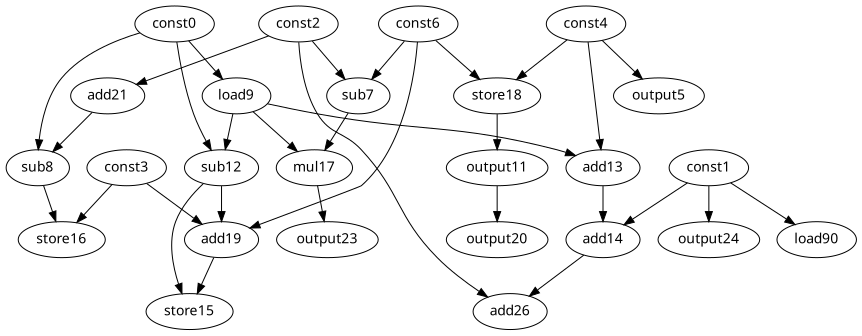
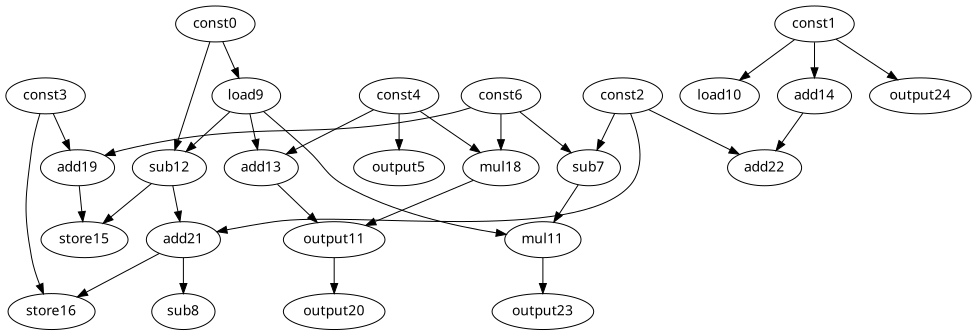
(70, 69) -> none
(497, 96) -> (501, 168)
(314, 168) -> (543, 240)
(48, 199) -> (123, 273)
(222, 199) -> (175, 199)
(603, 199) -> (294, 200)
(817, 240) -> (720, 96)
(510, 312) -> (765, 168)
